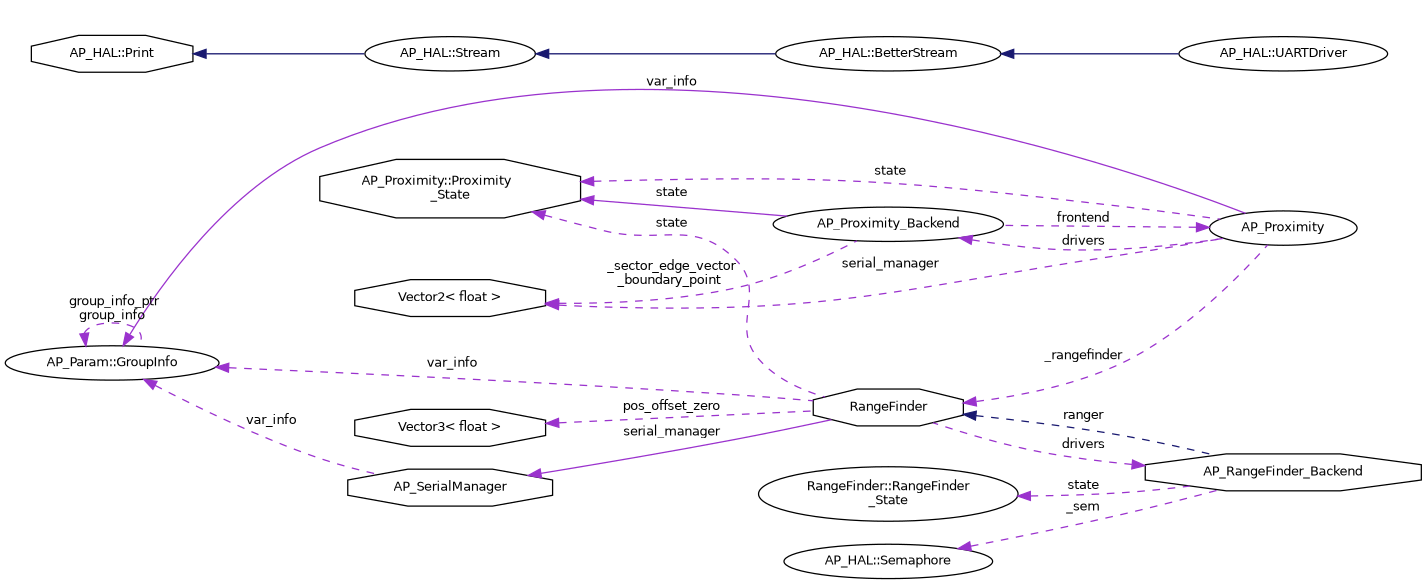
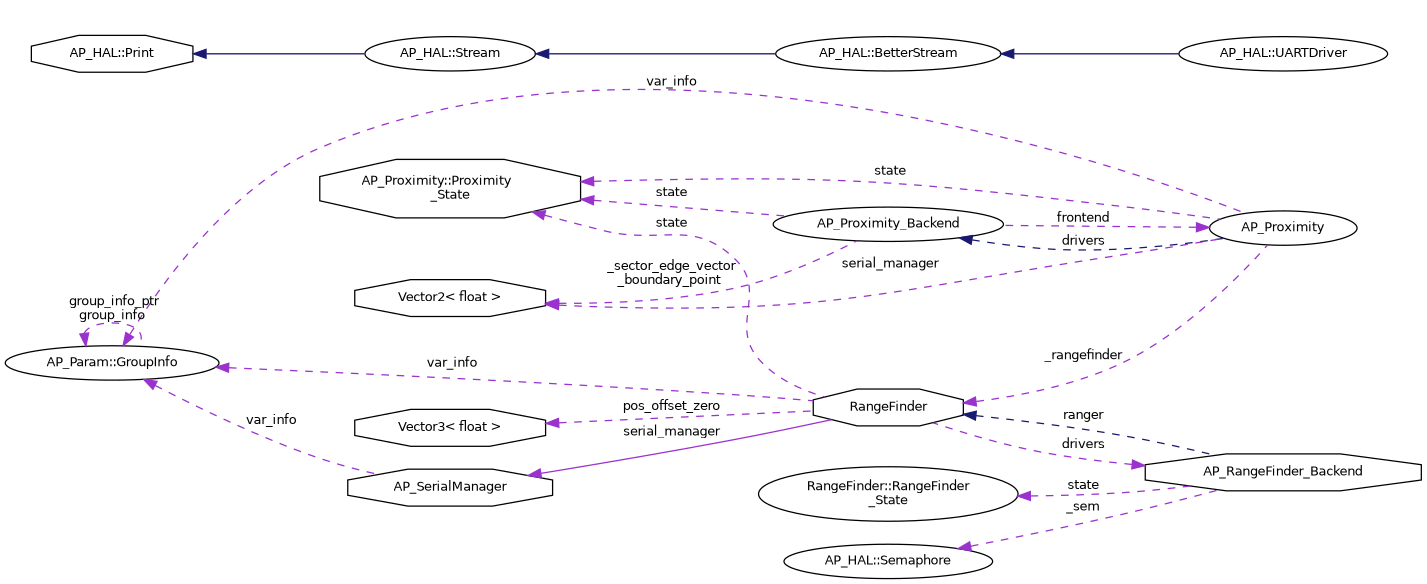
(652, 92) -> (652, 92)
(690, 208) -> (690, 208)
(1098, 250) -> (1098, 250)
